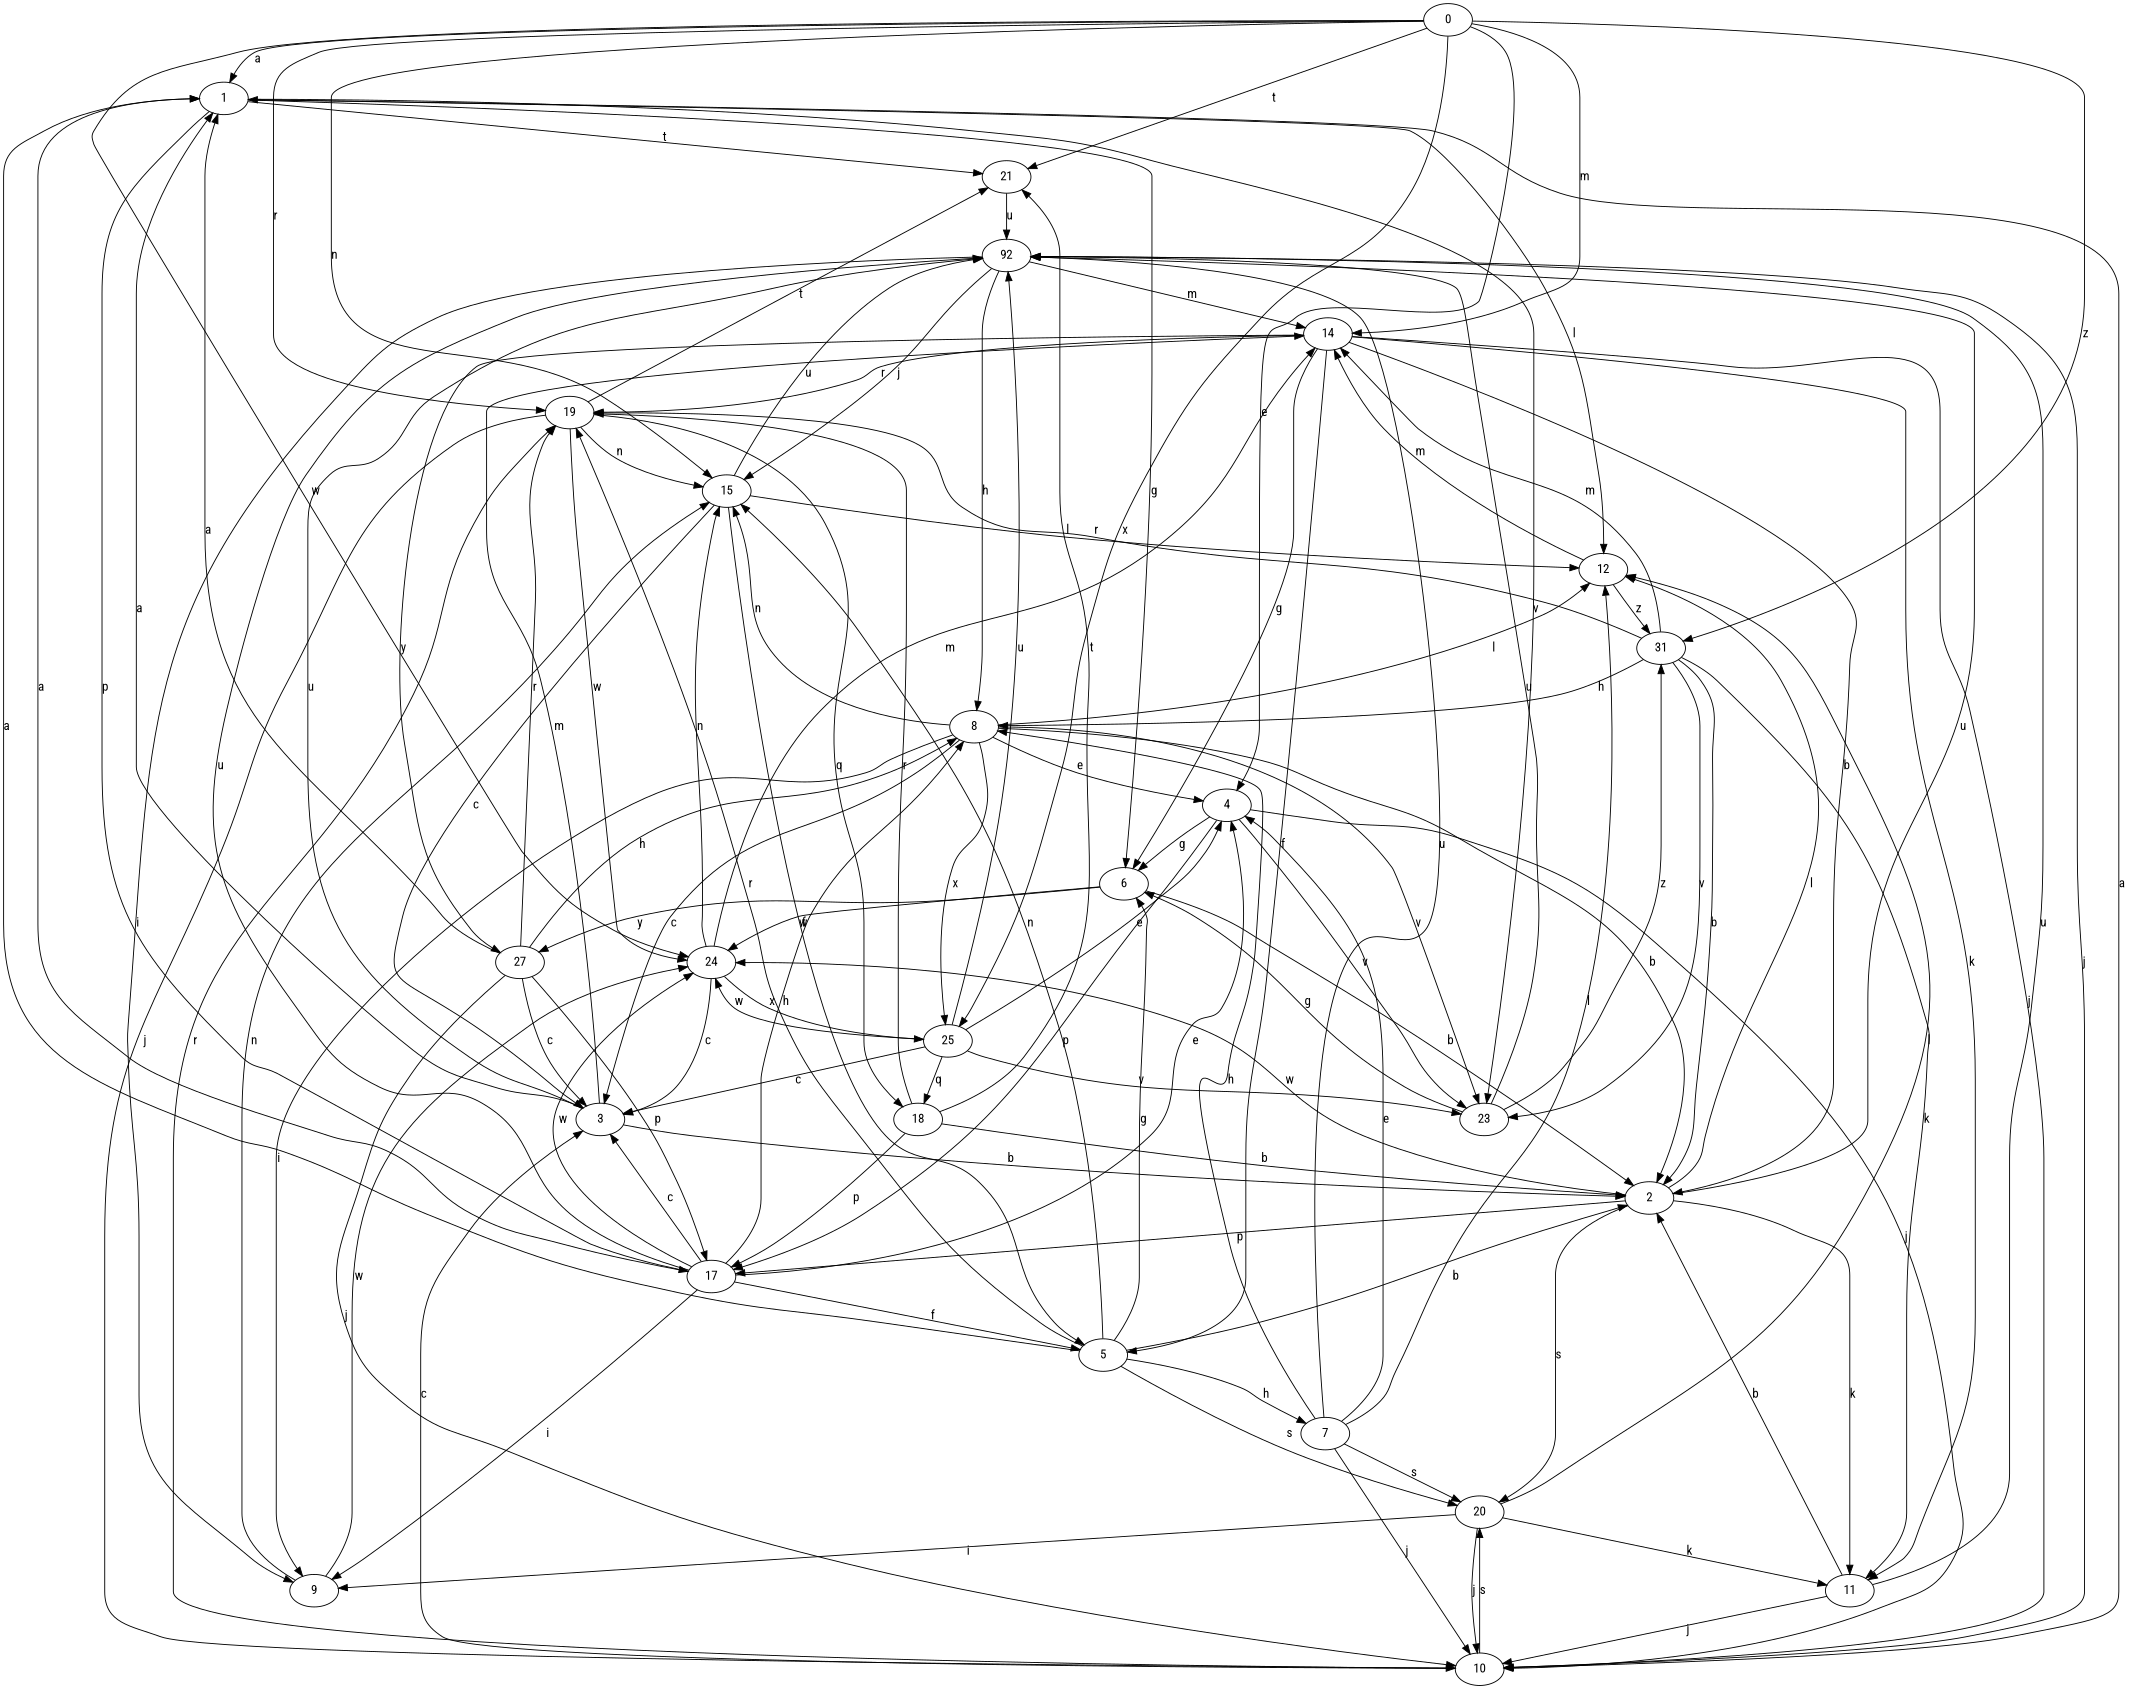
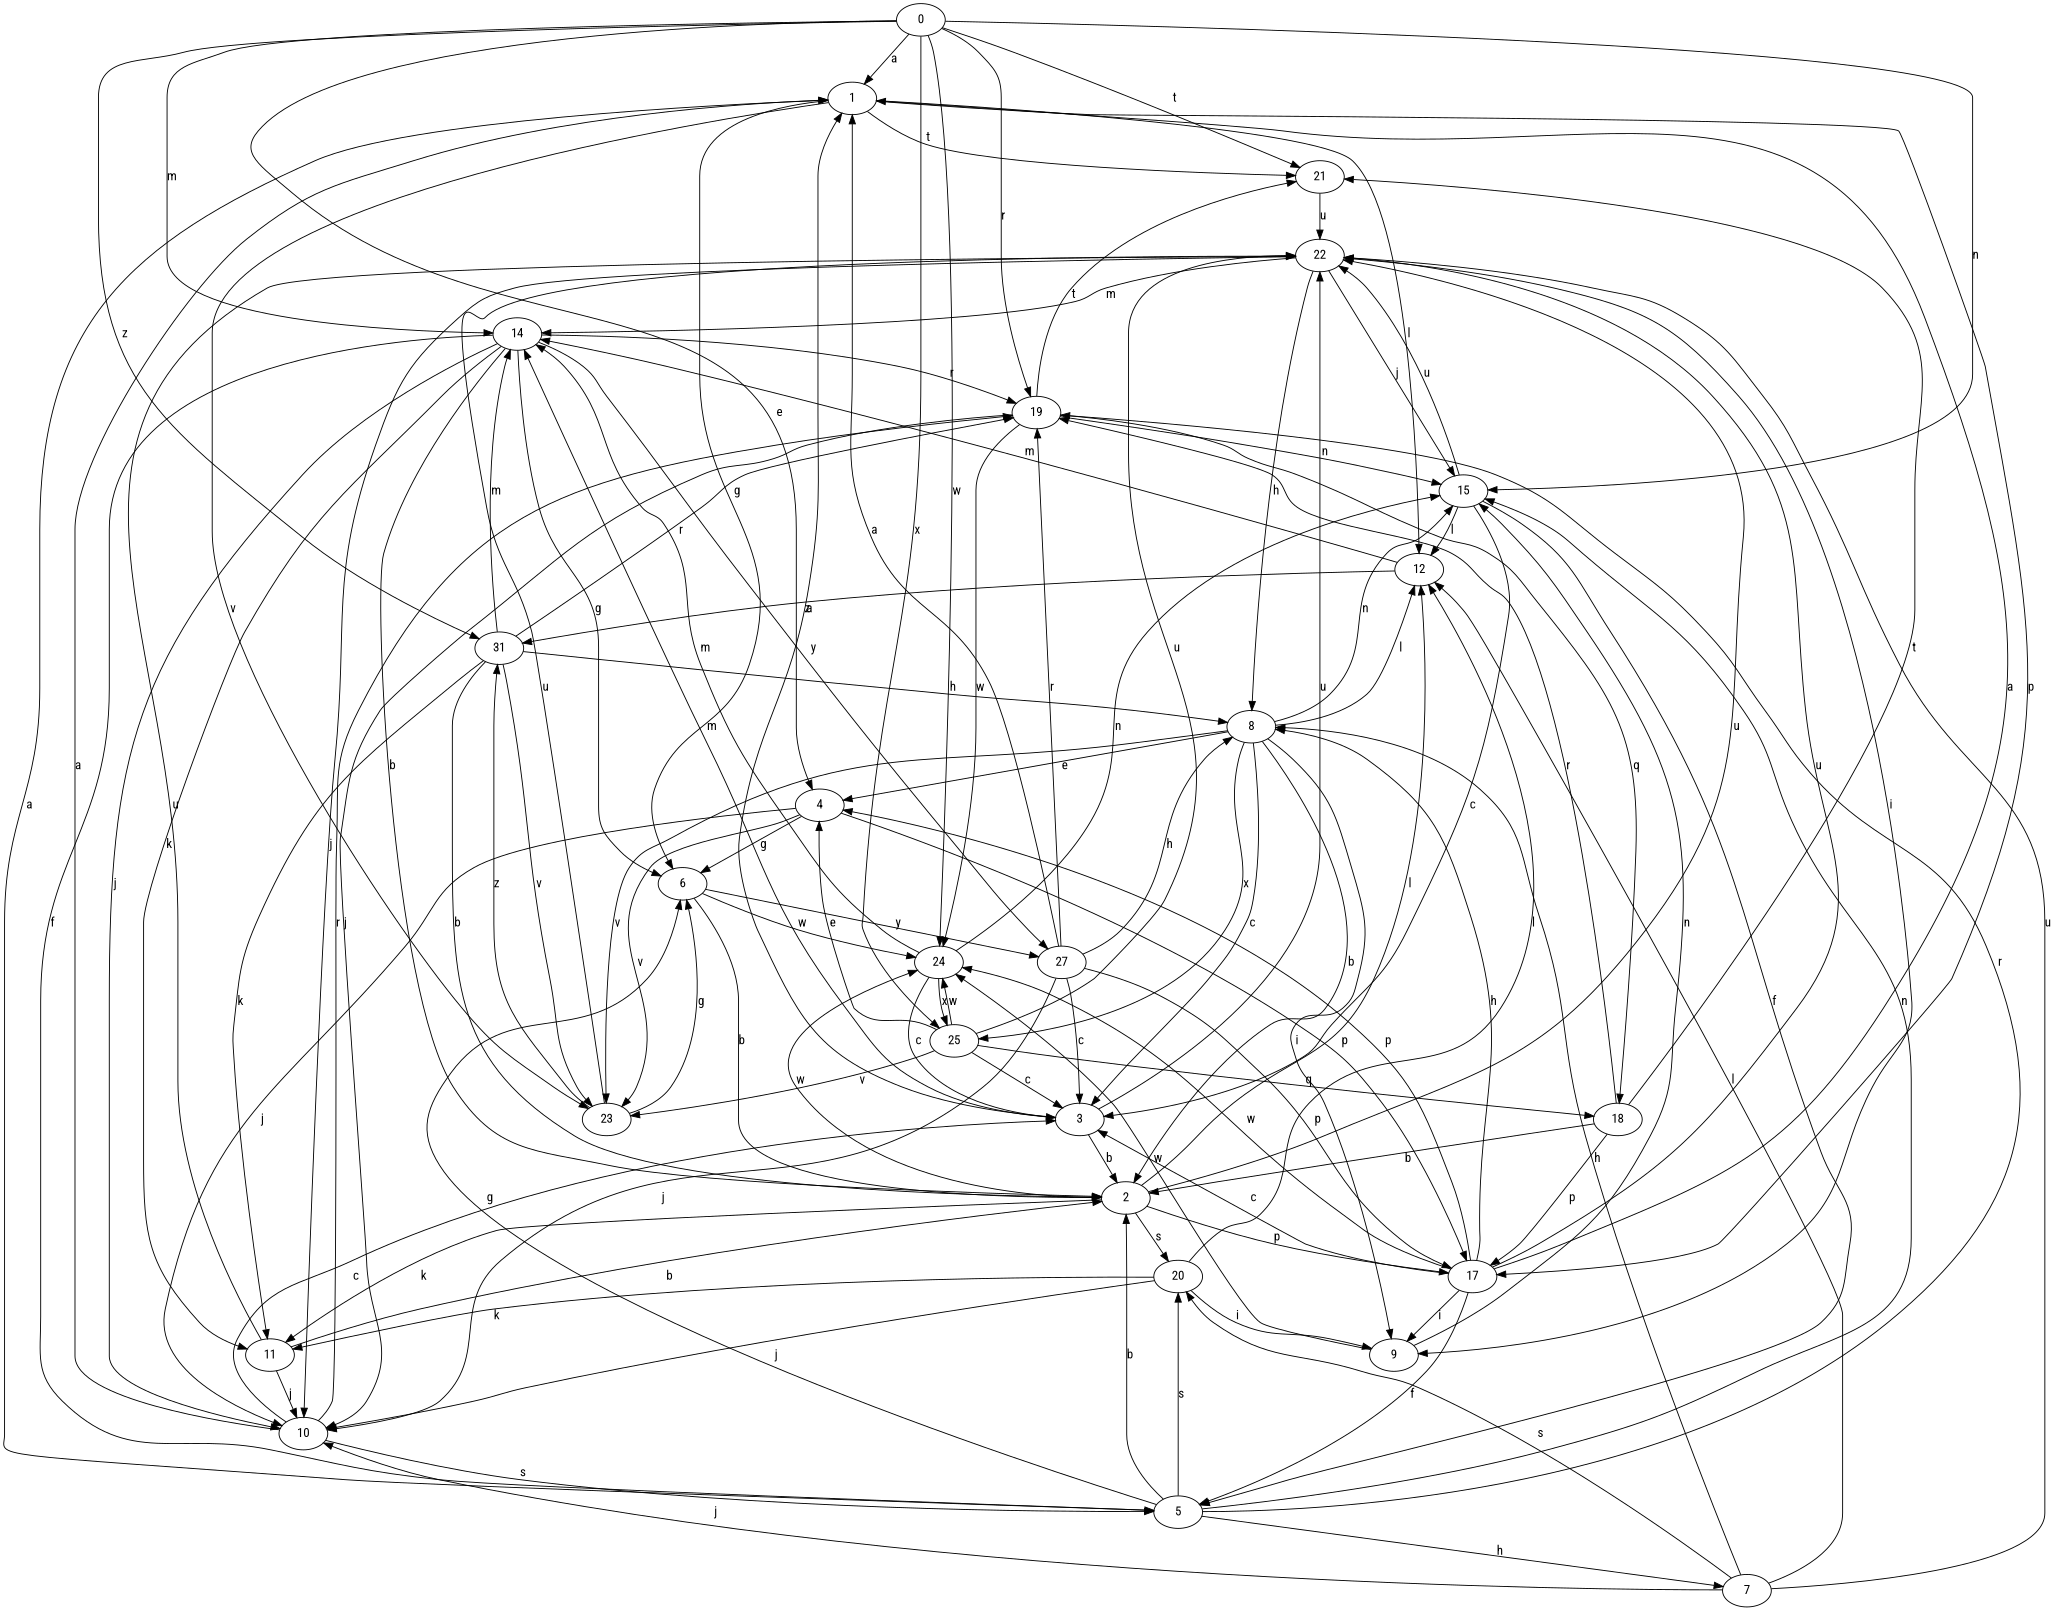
(1007, 255) -> (1320, 255)
(1196, 1041) -> (1388, 1041)
(1383, 1123) -> none
(1480, 1595) -> (836, 1505)
